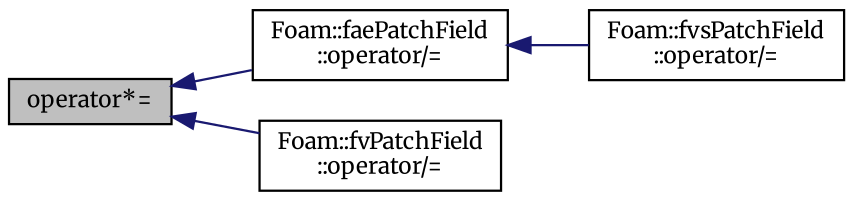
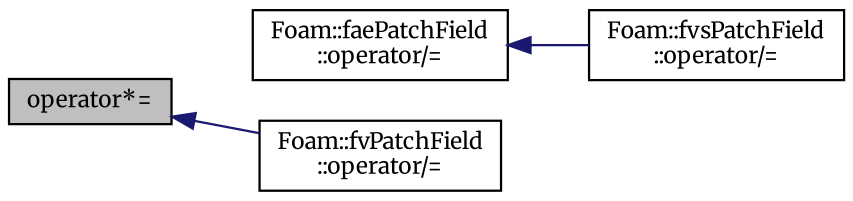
(223, 76) -> none
